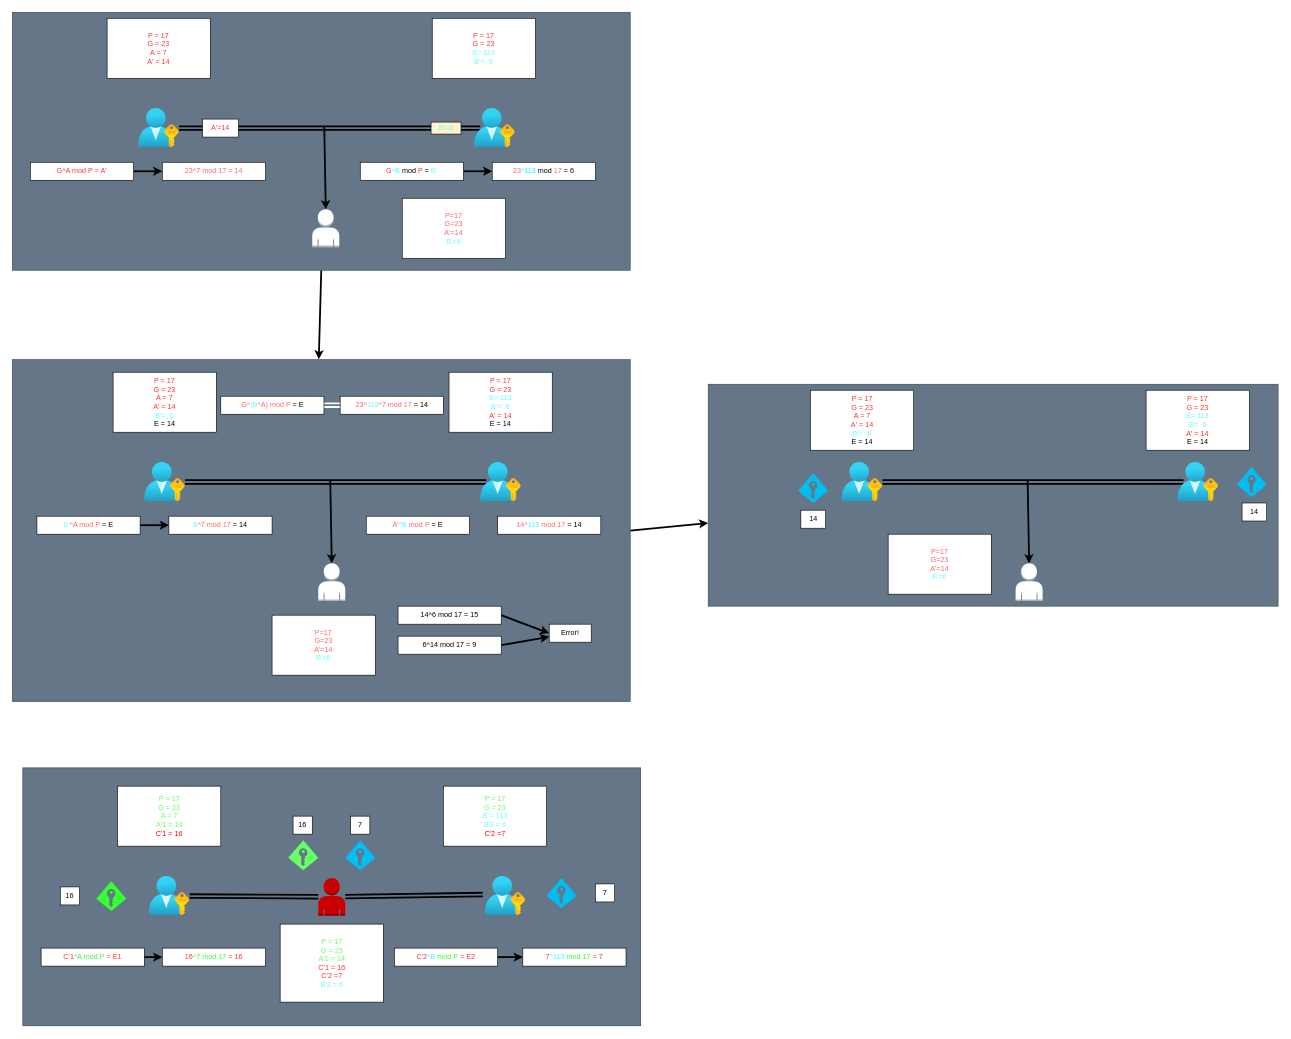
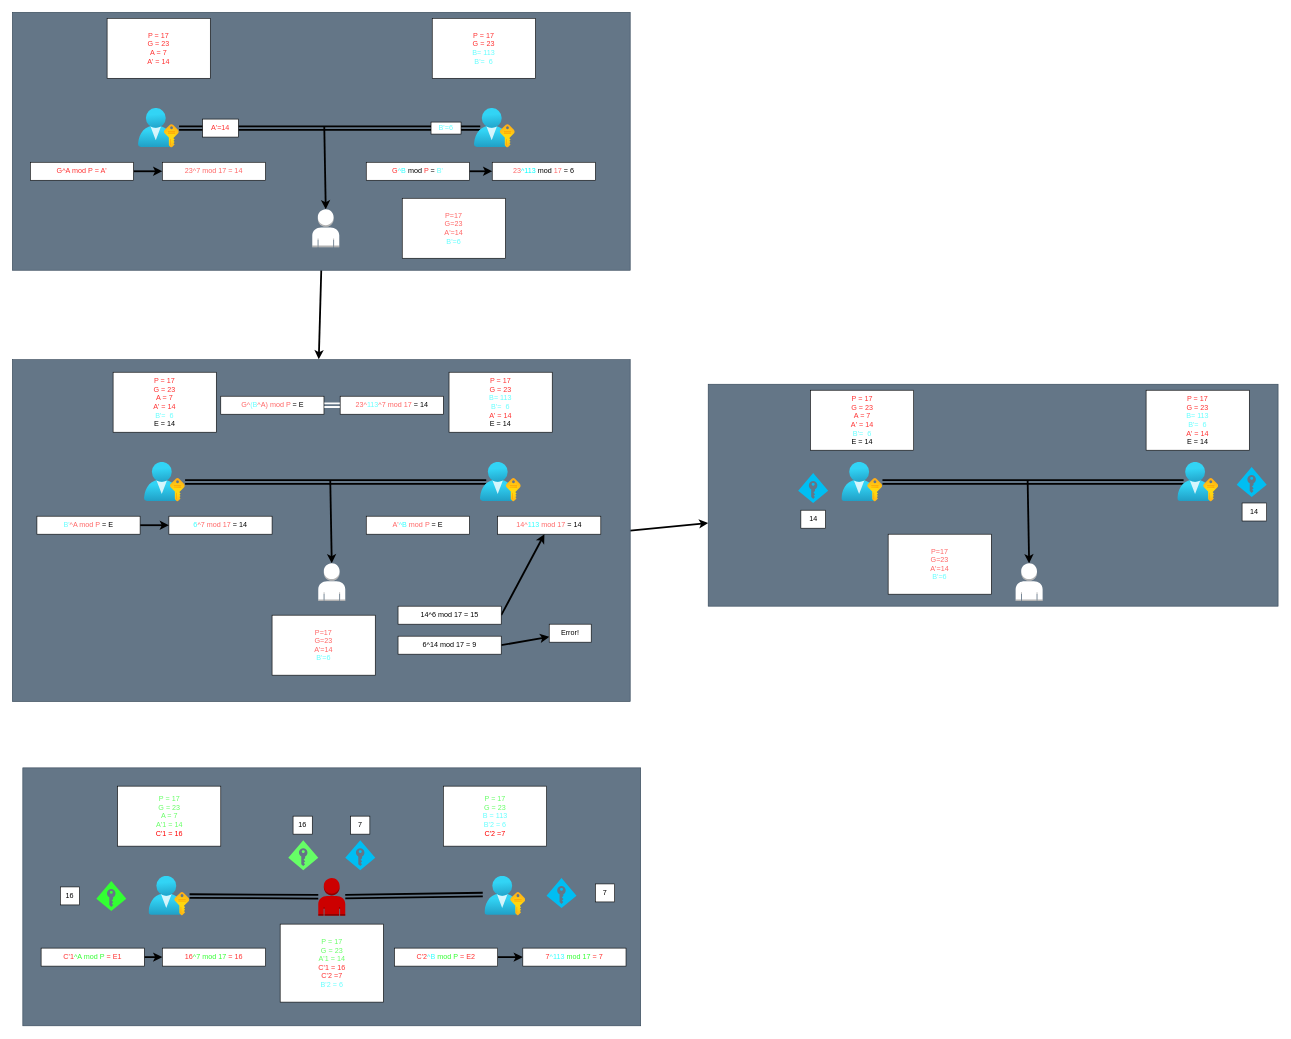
(446, 128) -> (446, 128)
(412, 171) -> (418, 171)
(522, 623) -> (521, 578)
